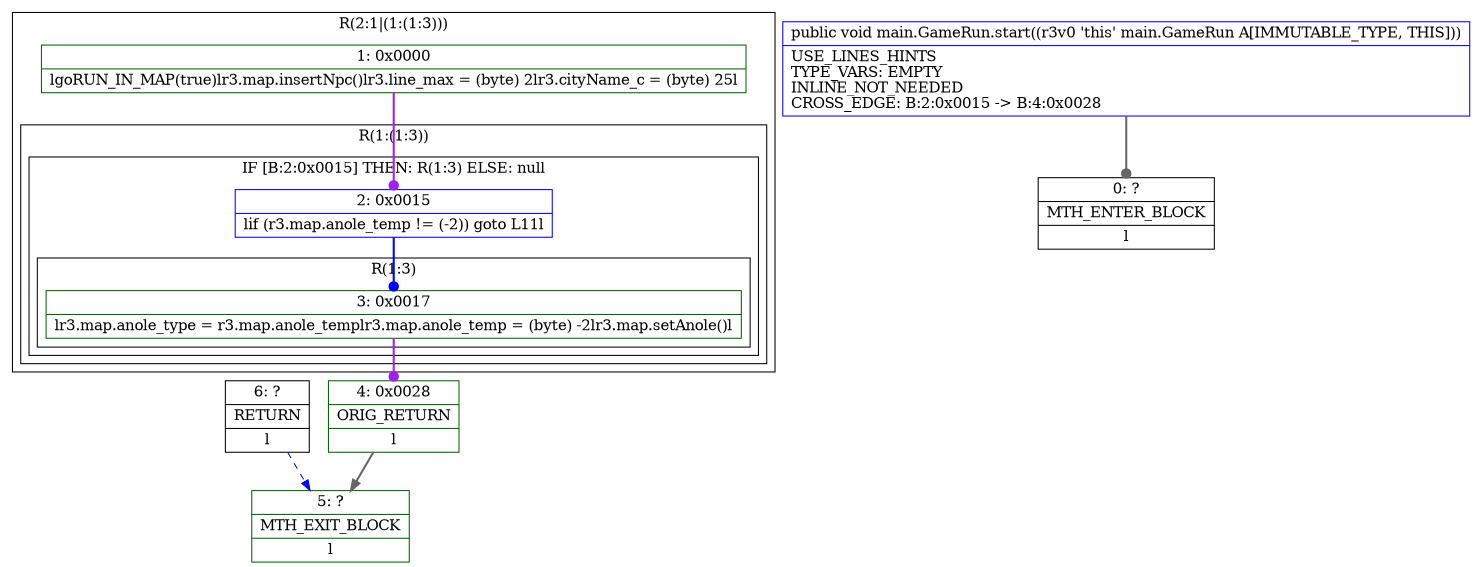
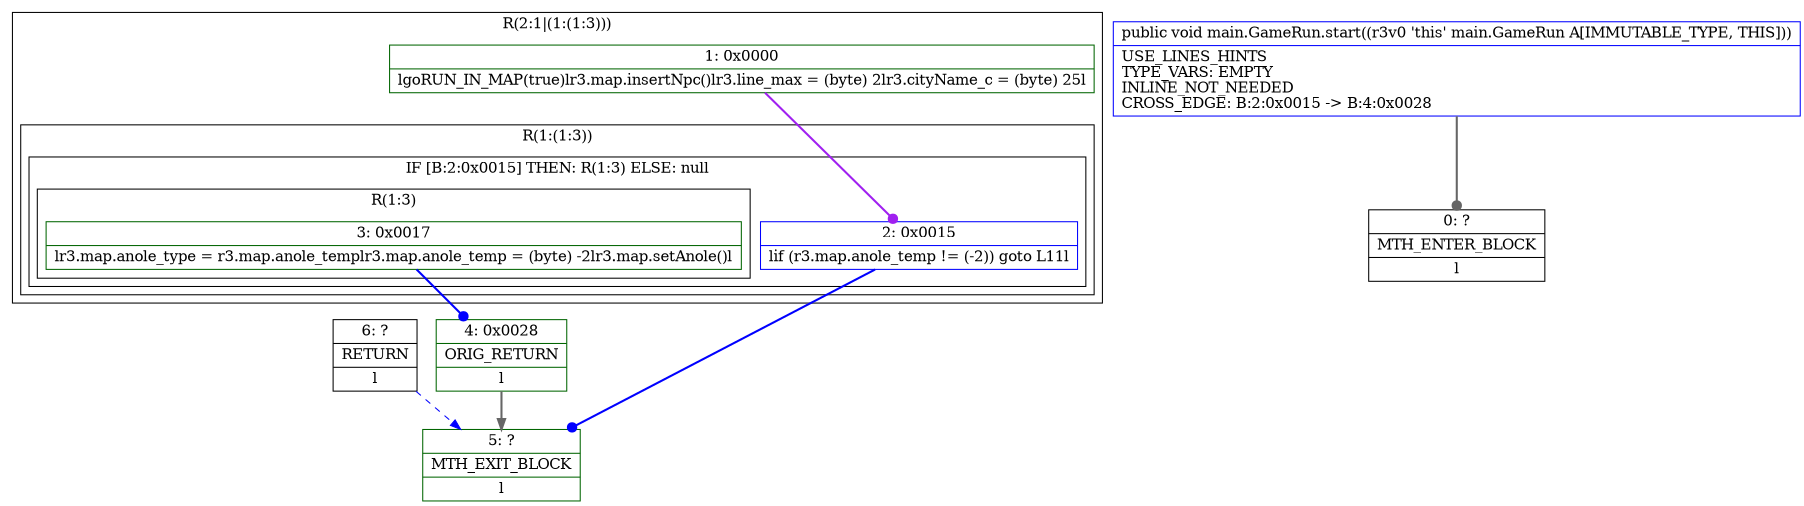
(394, 265) -> (725, 347)
(394, 356) -> (438, 291)
